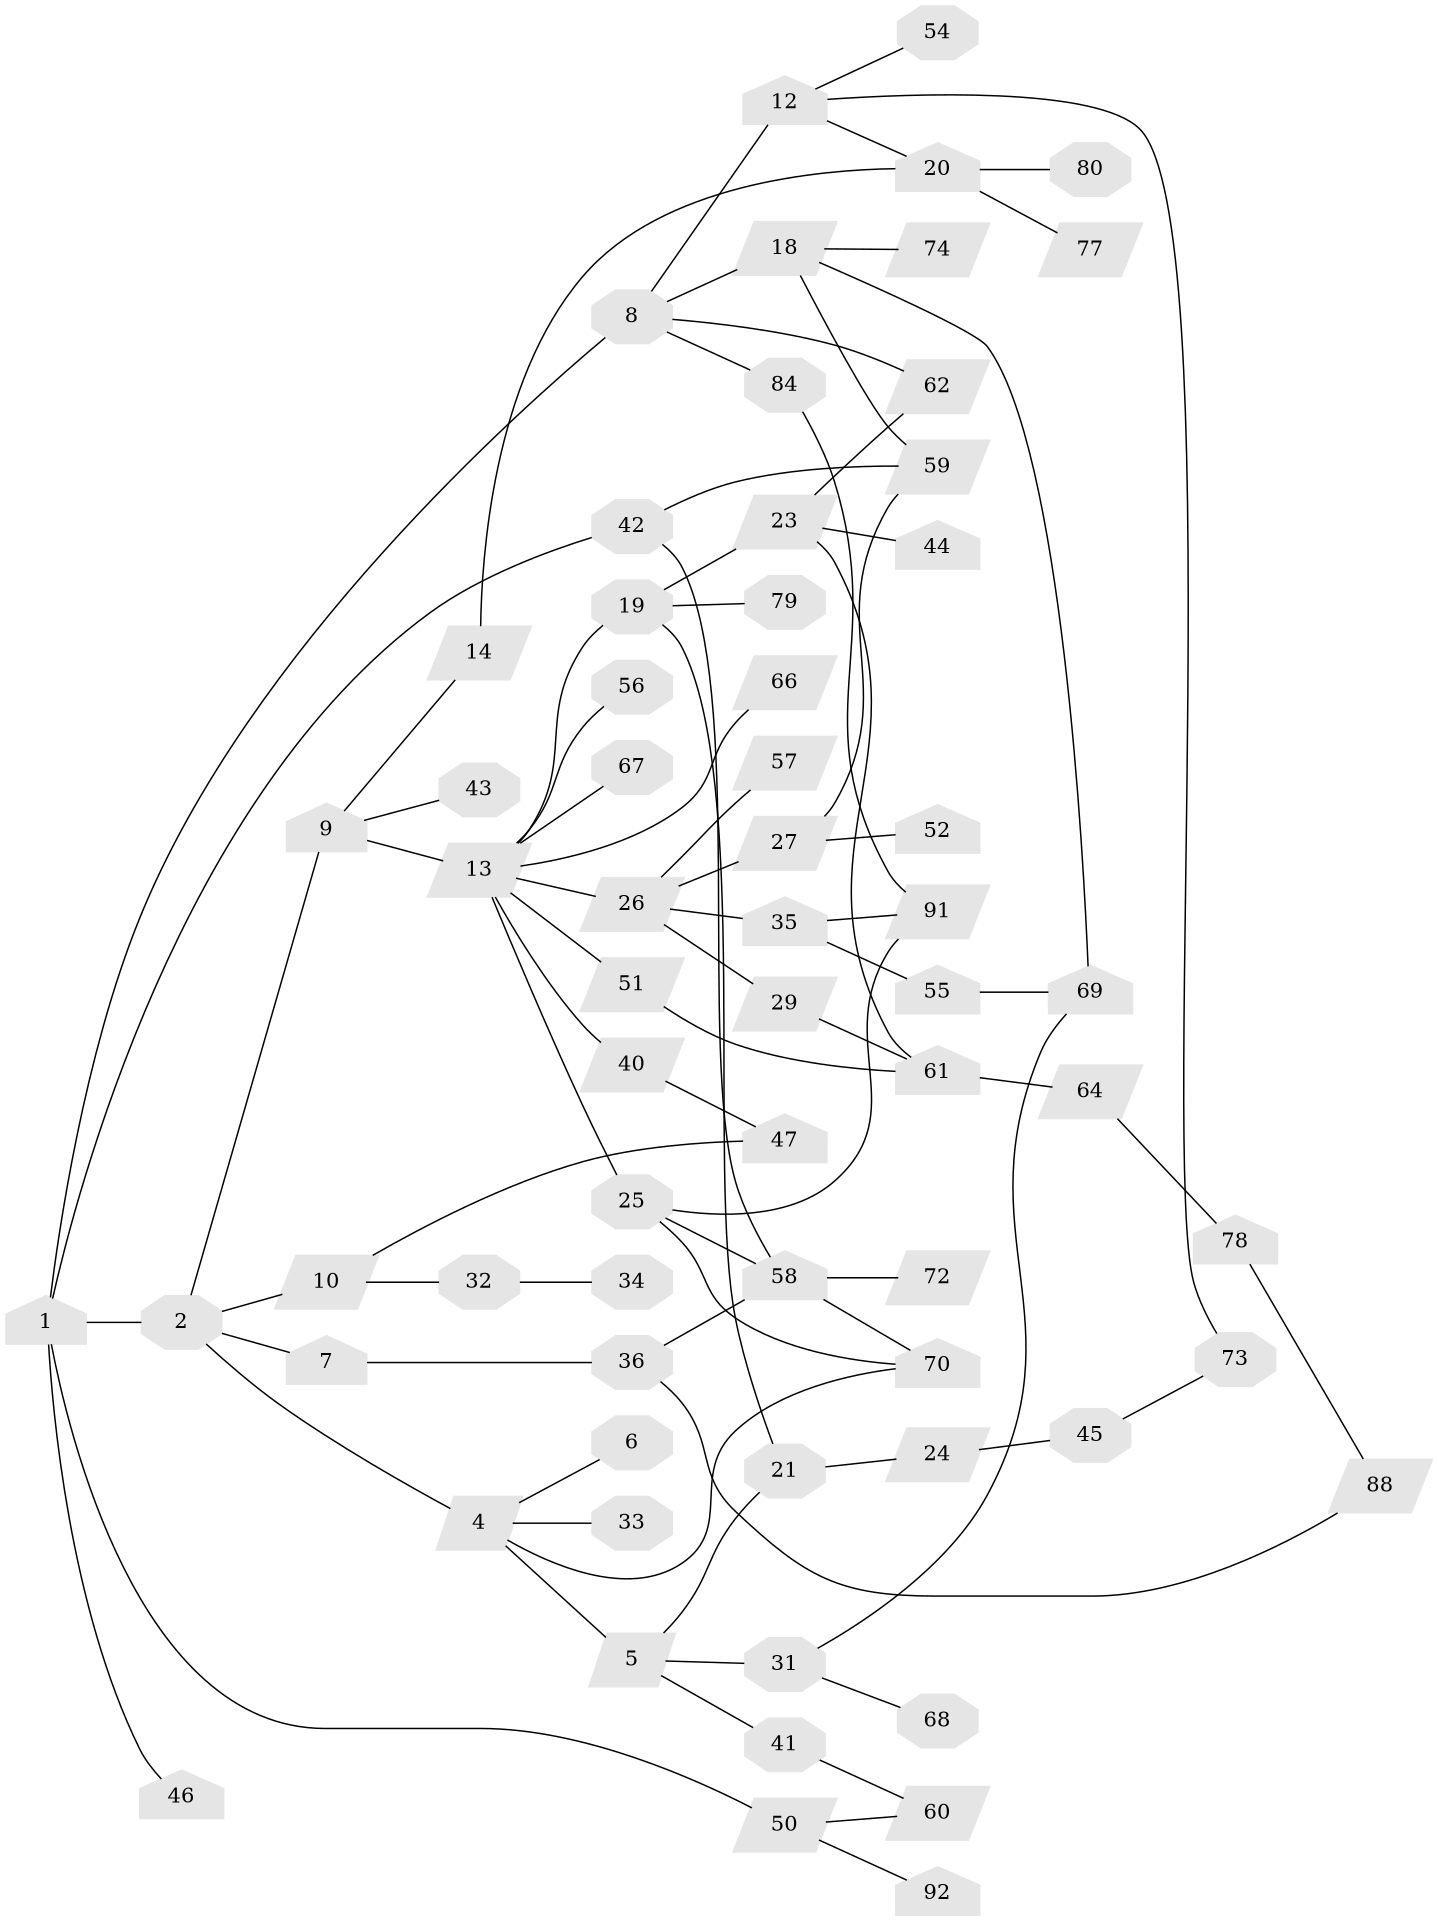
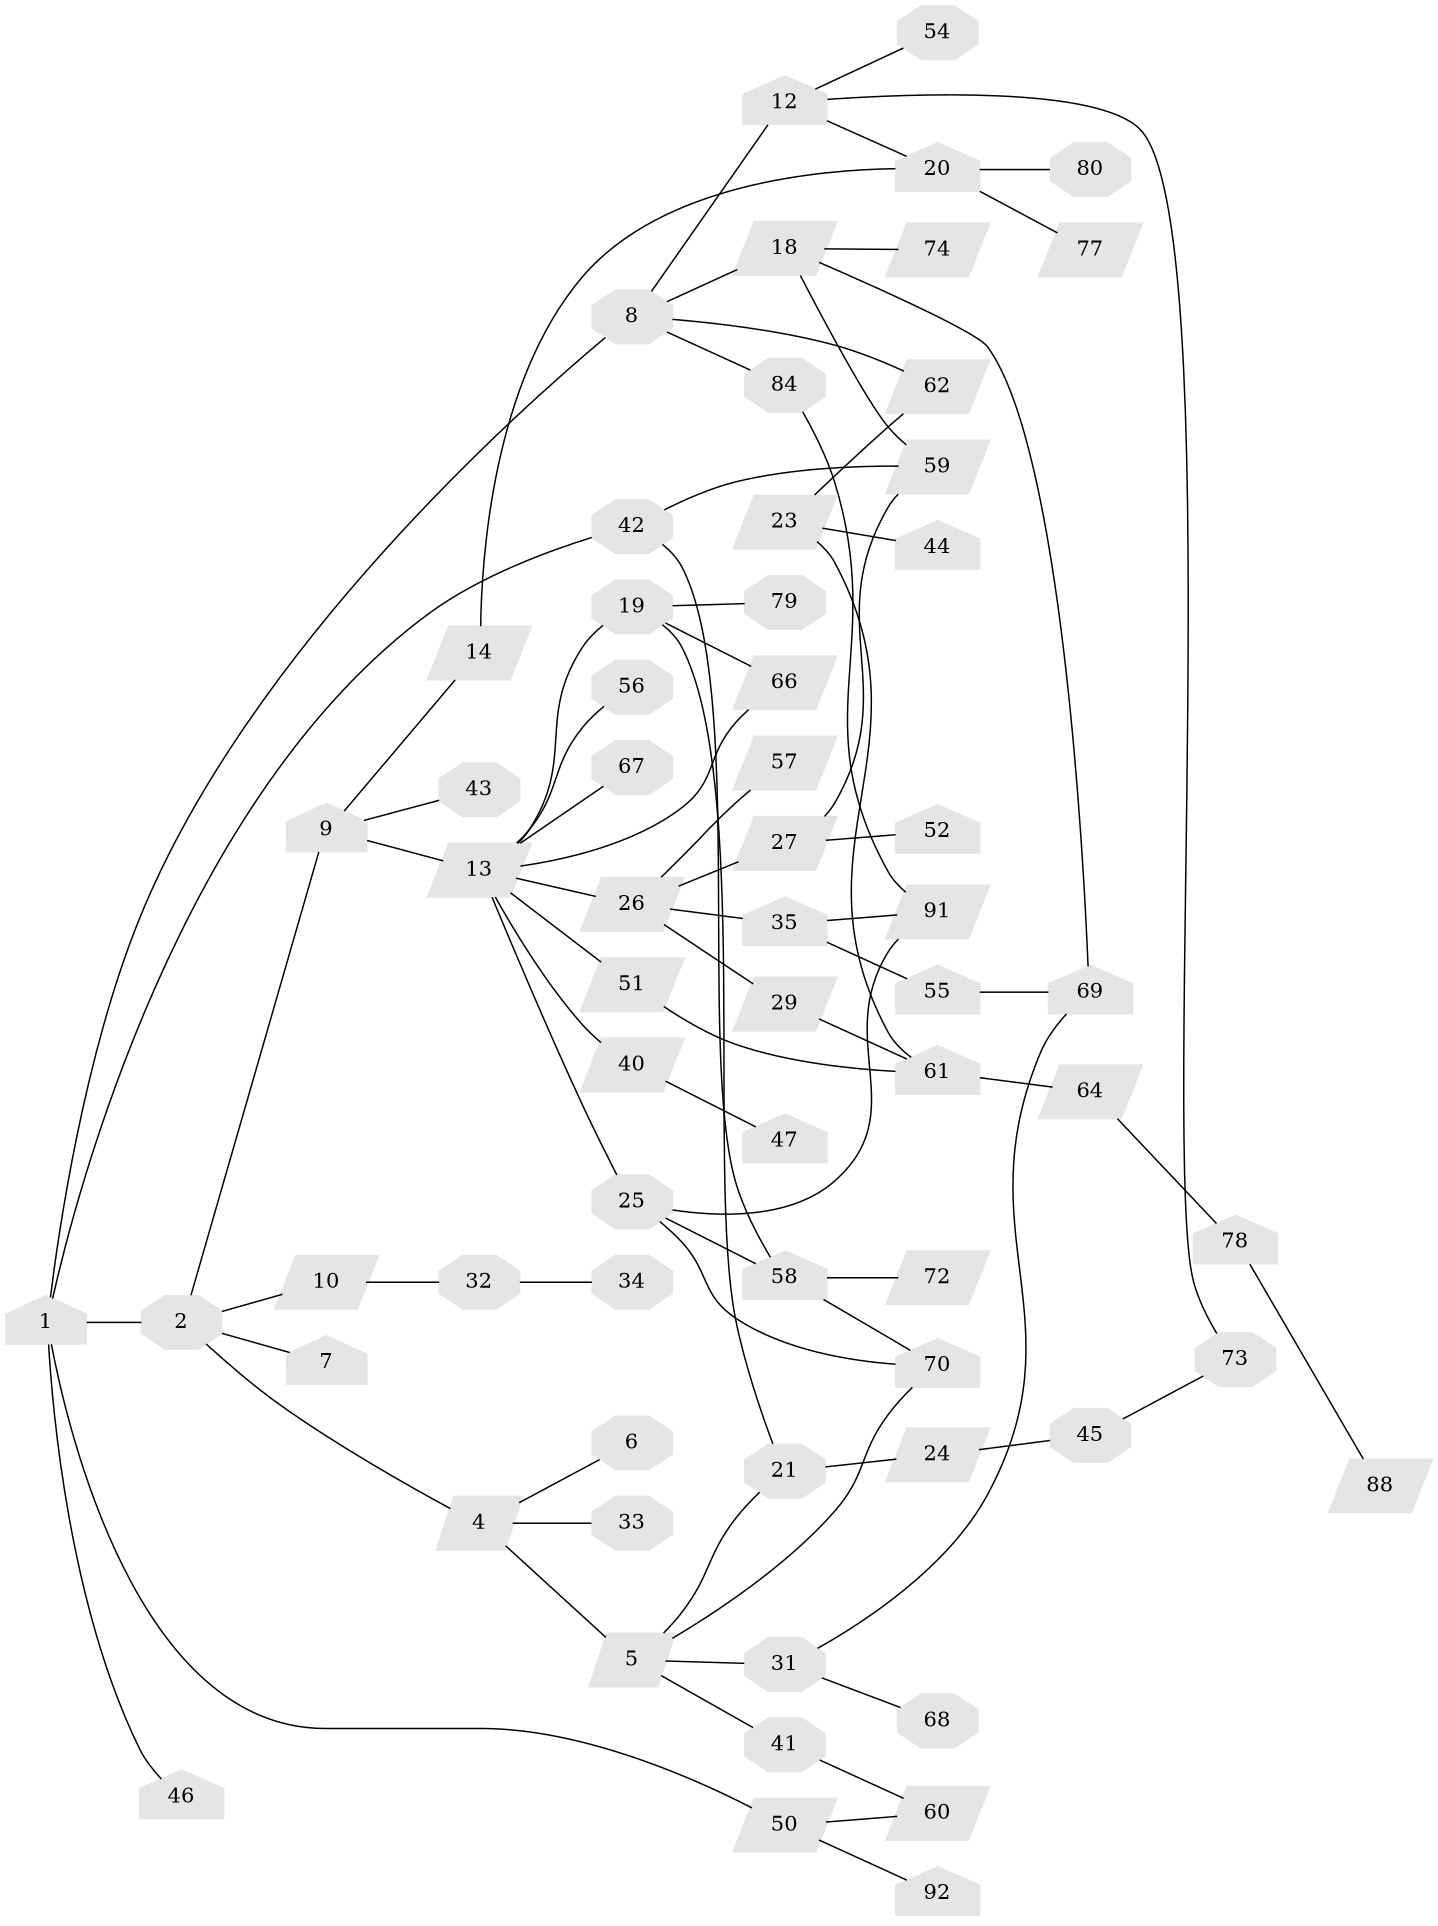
(700, 569) -> (715, 648)
(550, 1172) -> none
(632, 1363) -> none
(711, 1504) -> (814, 1533)
